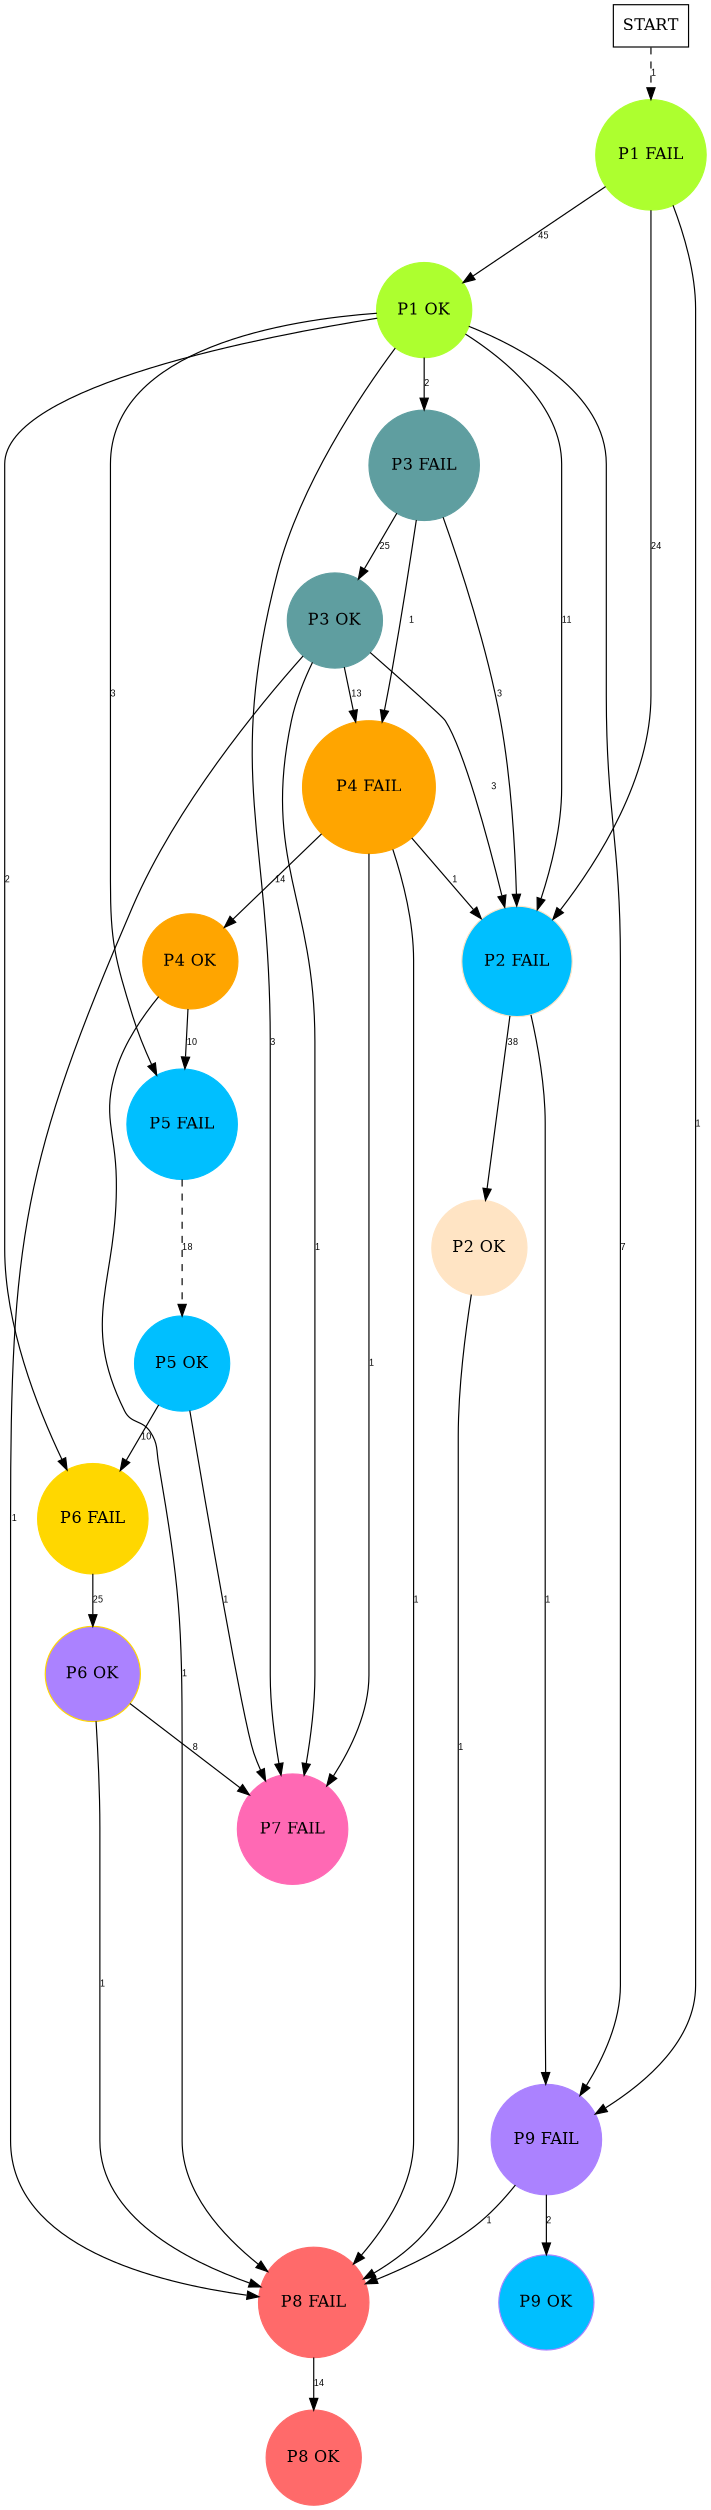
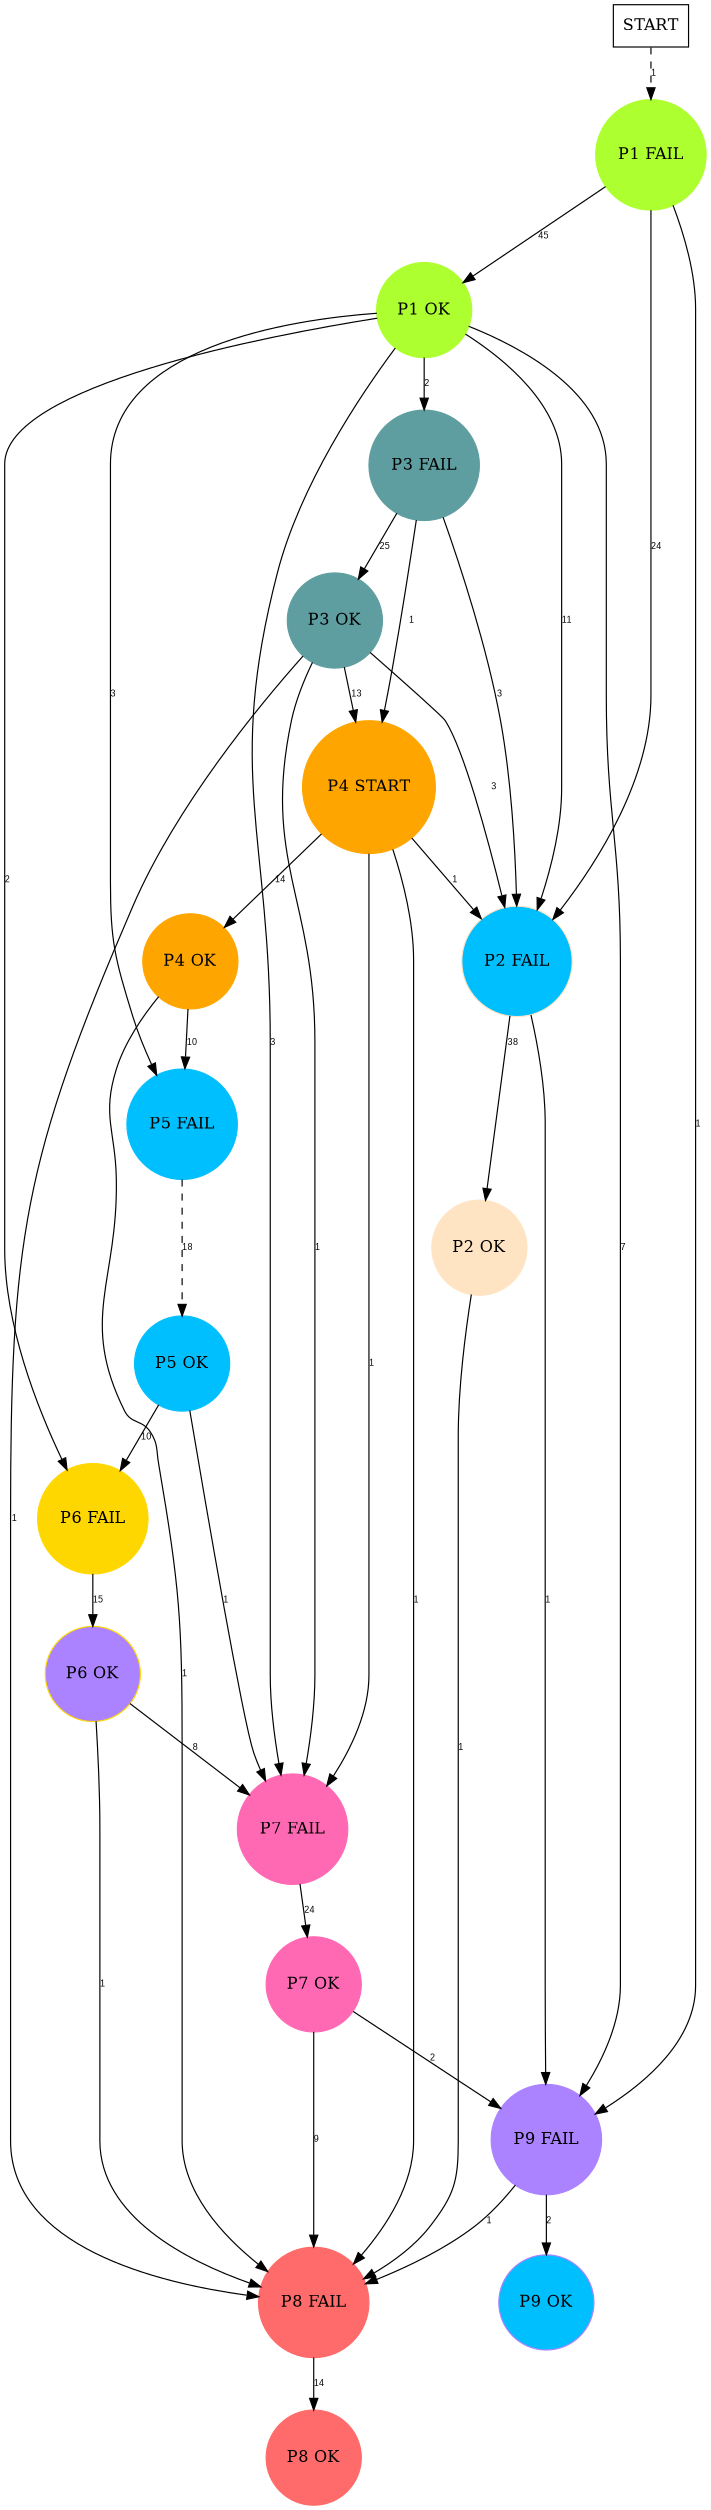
(369, 787) -> (369, 787)
(99, 1600) -> (99, 1600)
none -> (314, 1984)
